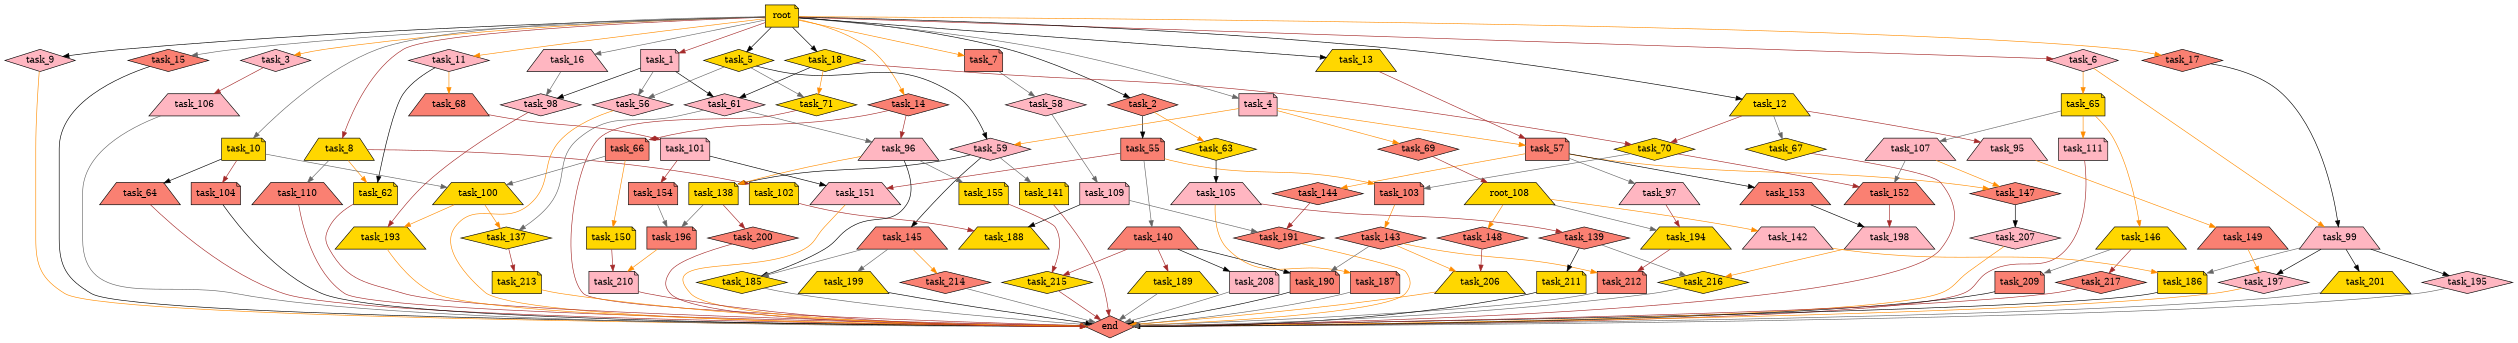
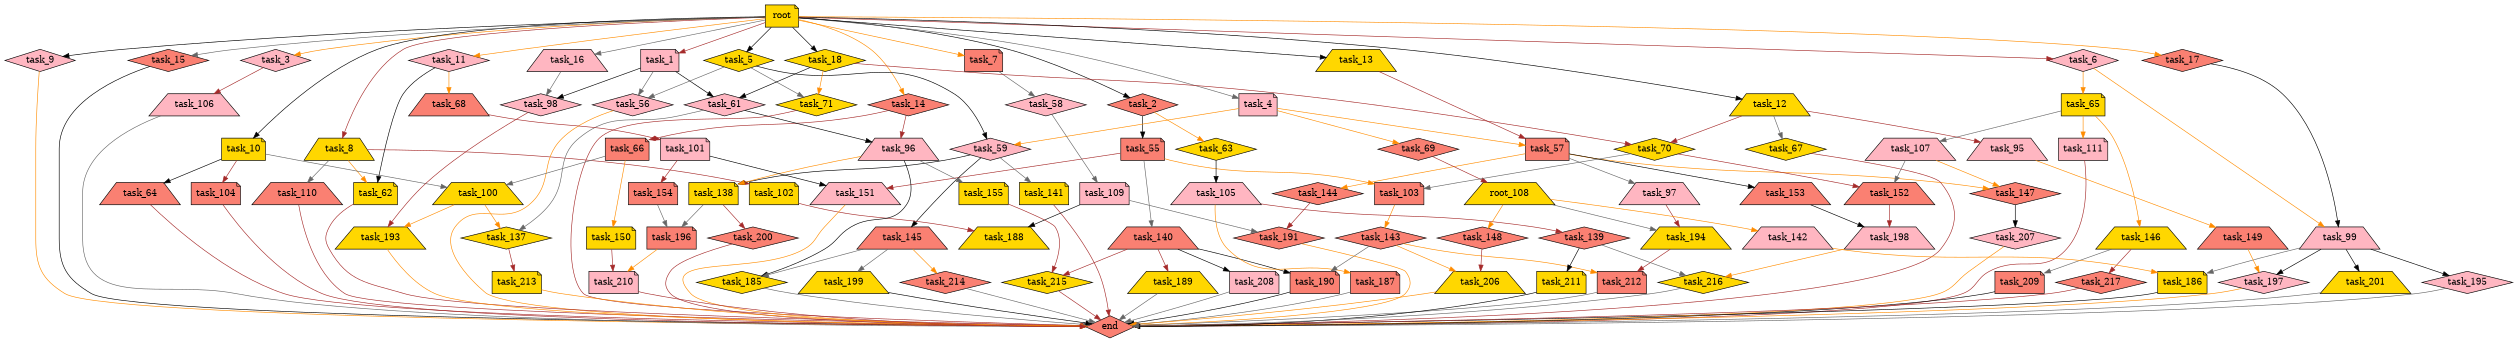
(391, 46) -> (391, 46)
(808, 126) -> (808, 126)
(633, 319) -> (633, 319)
